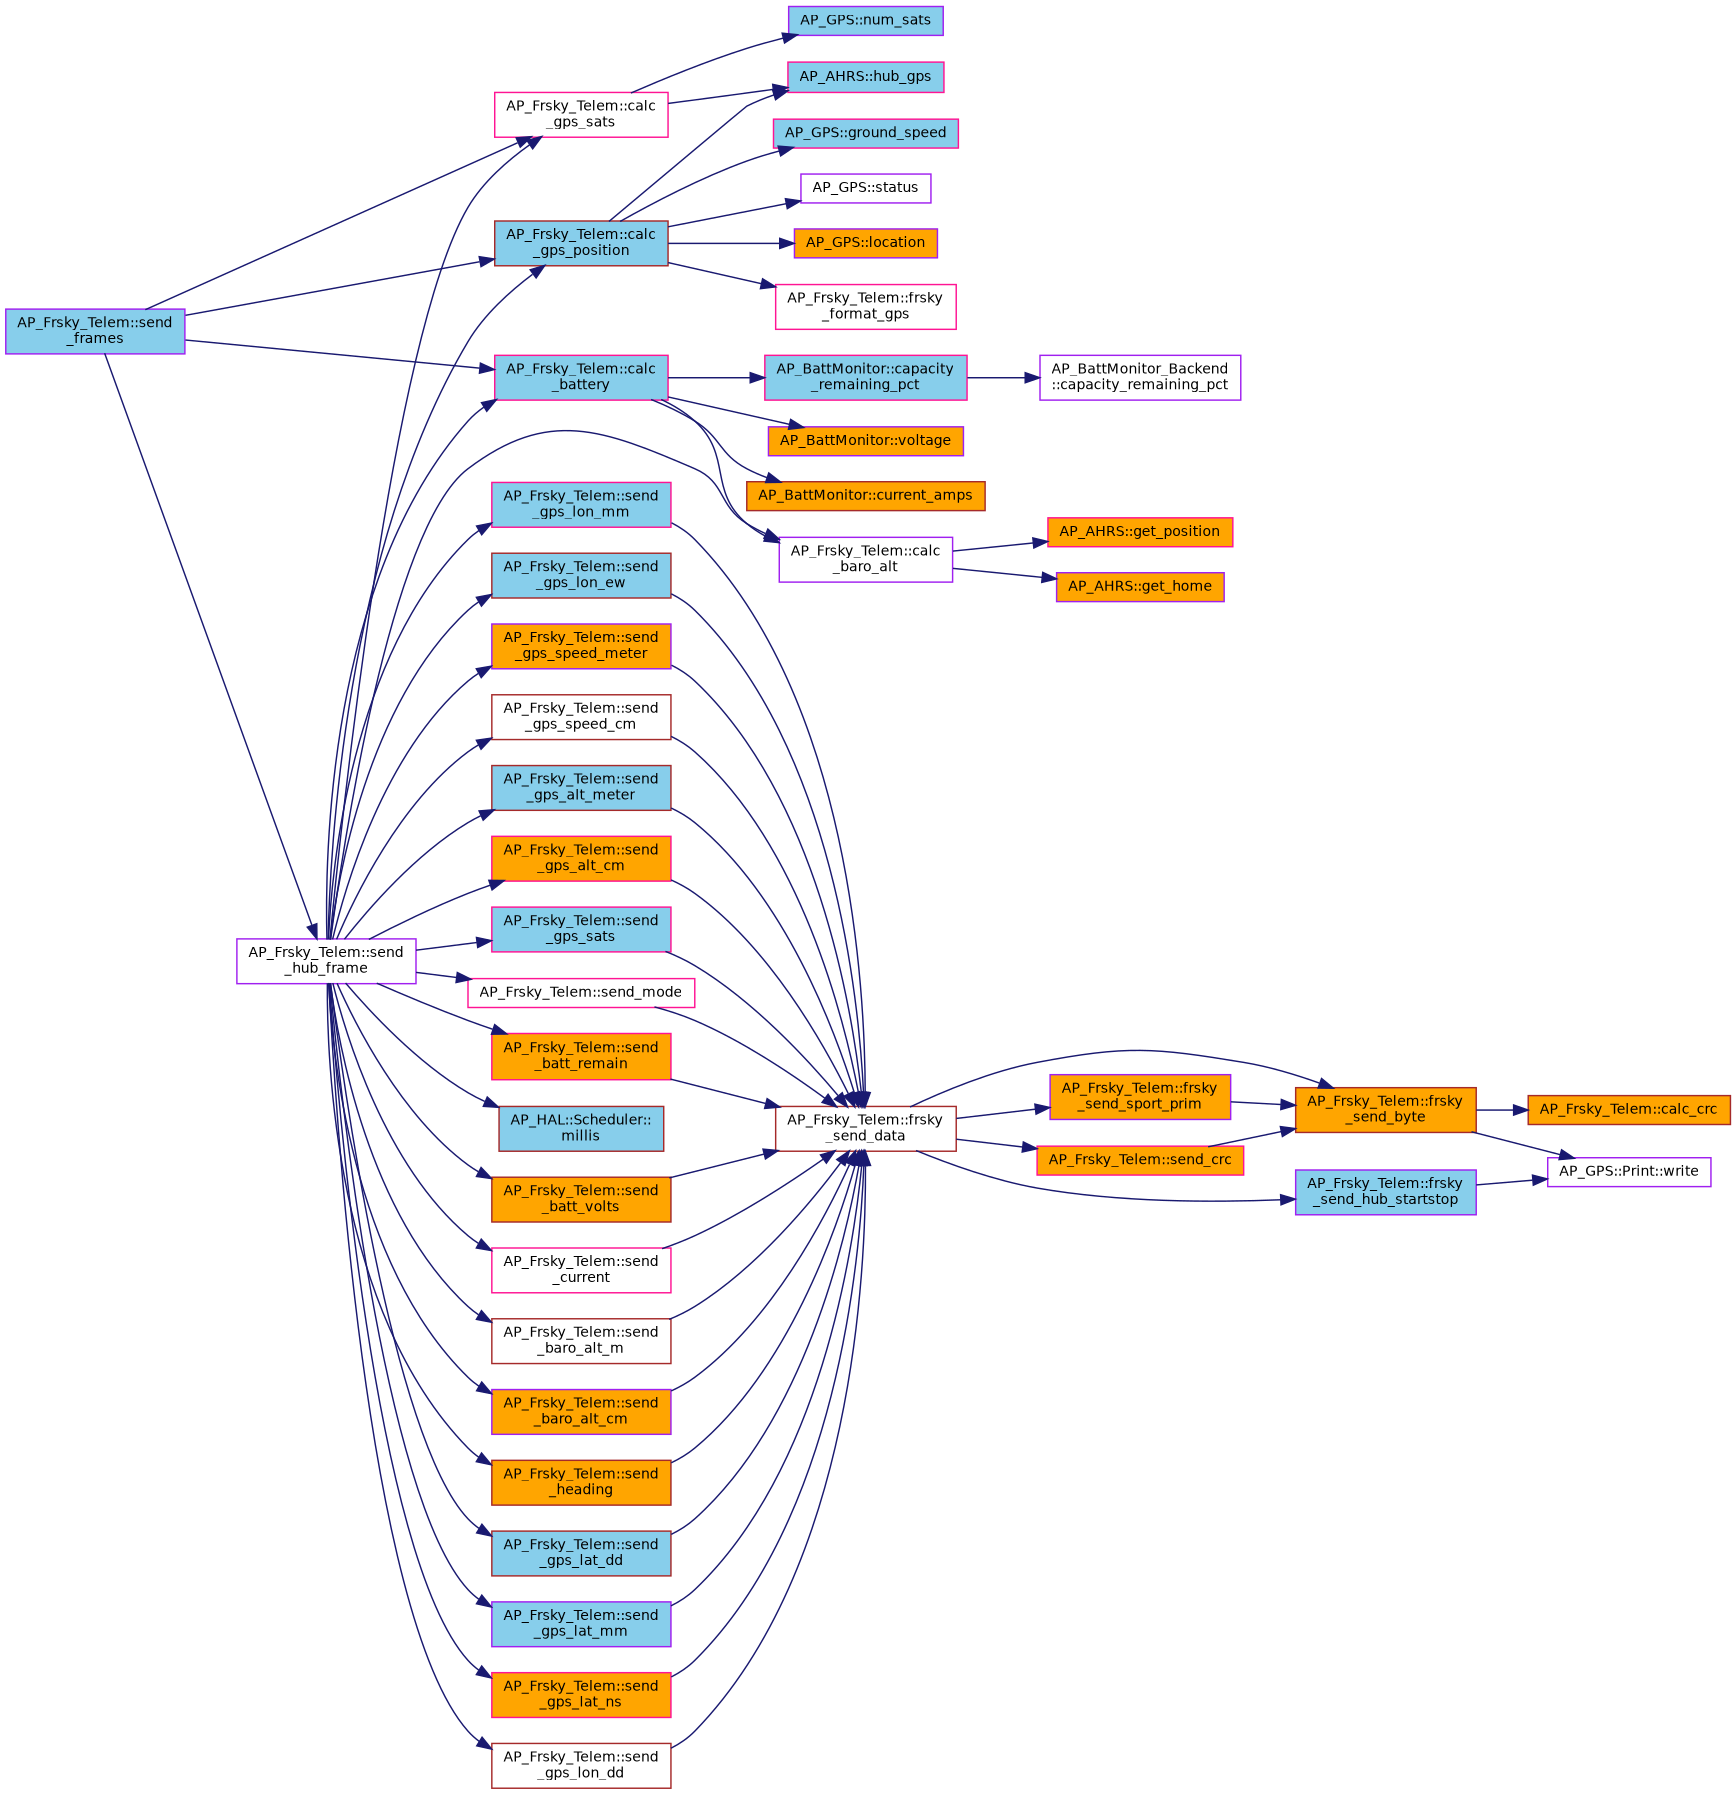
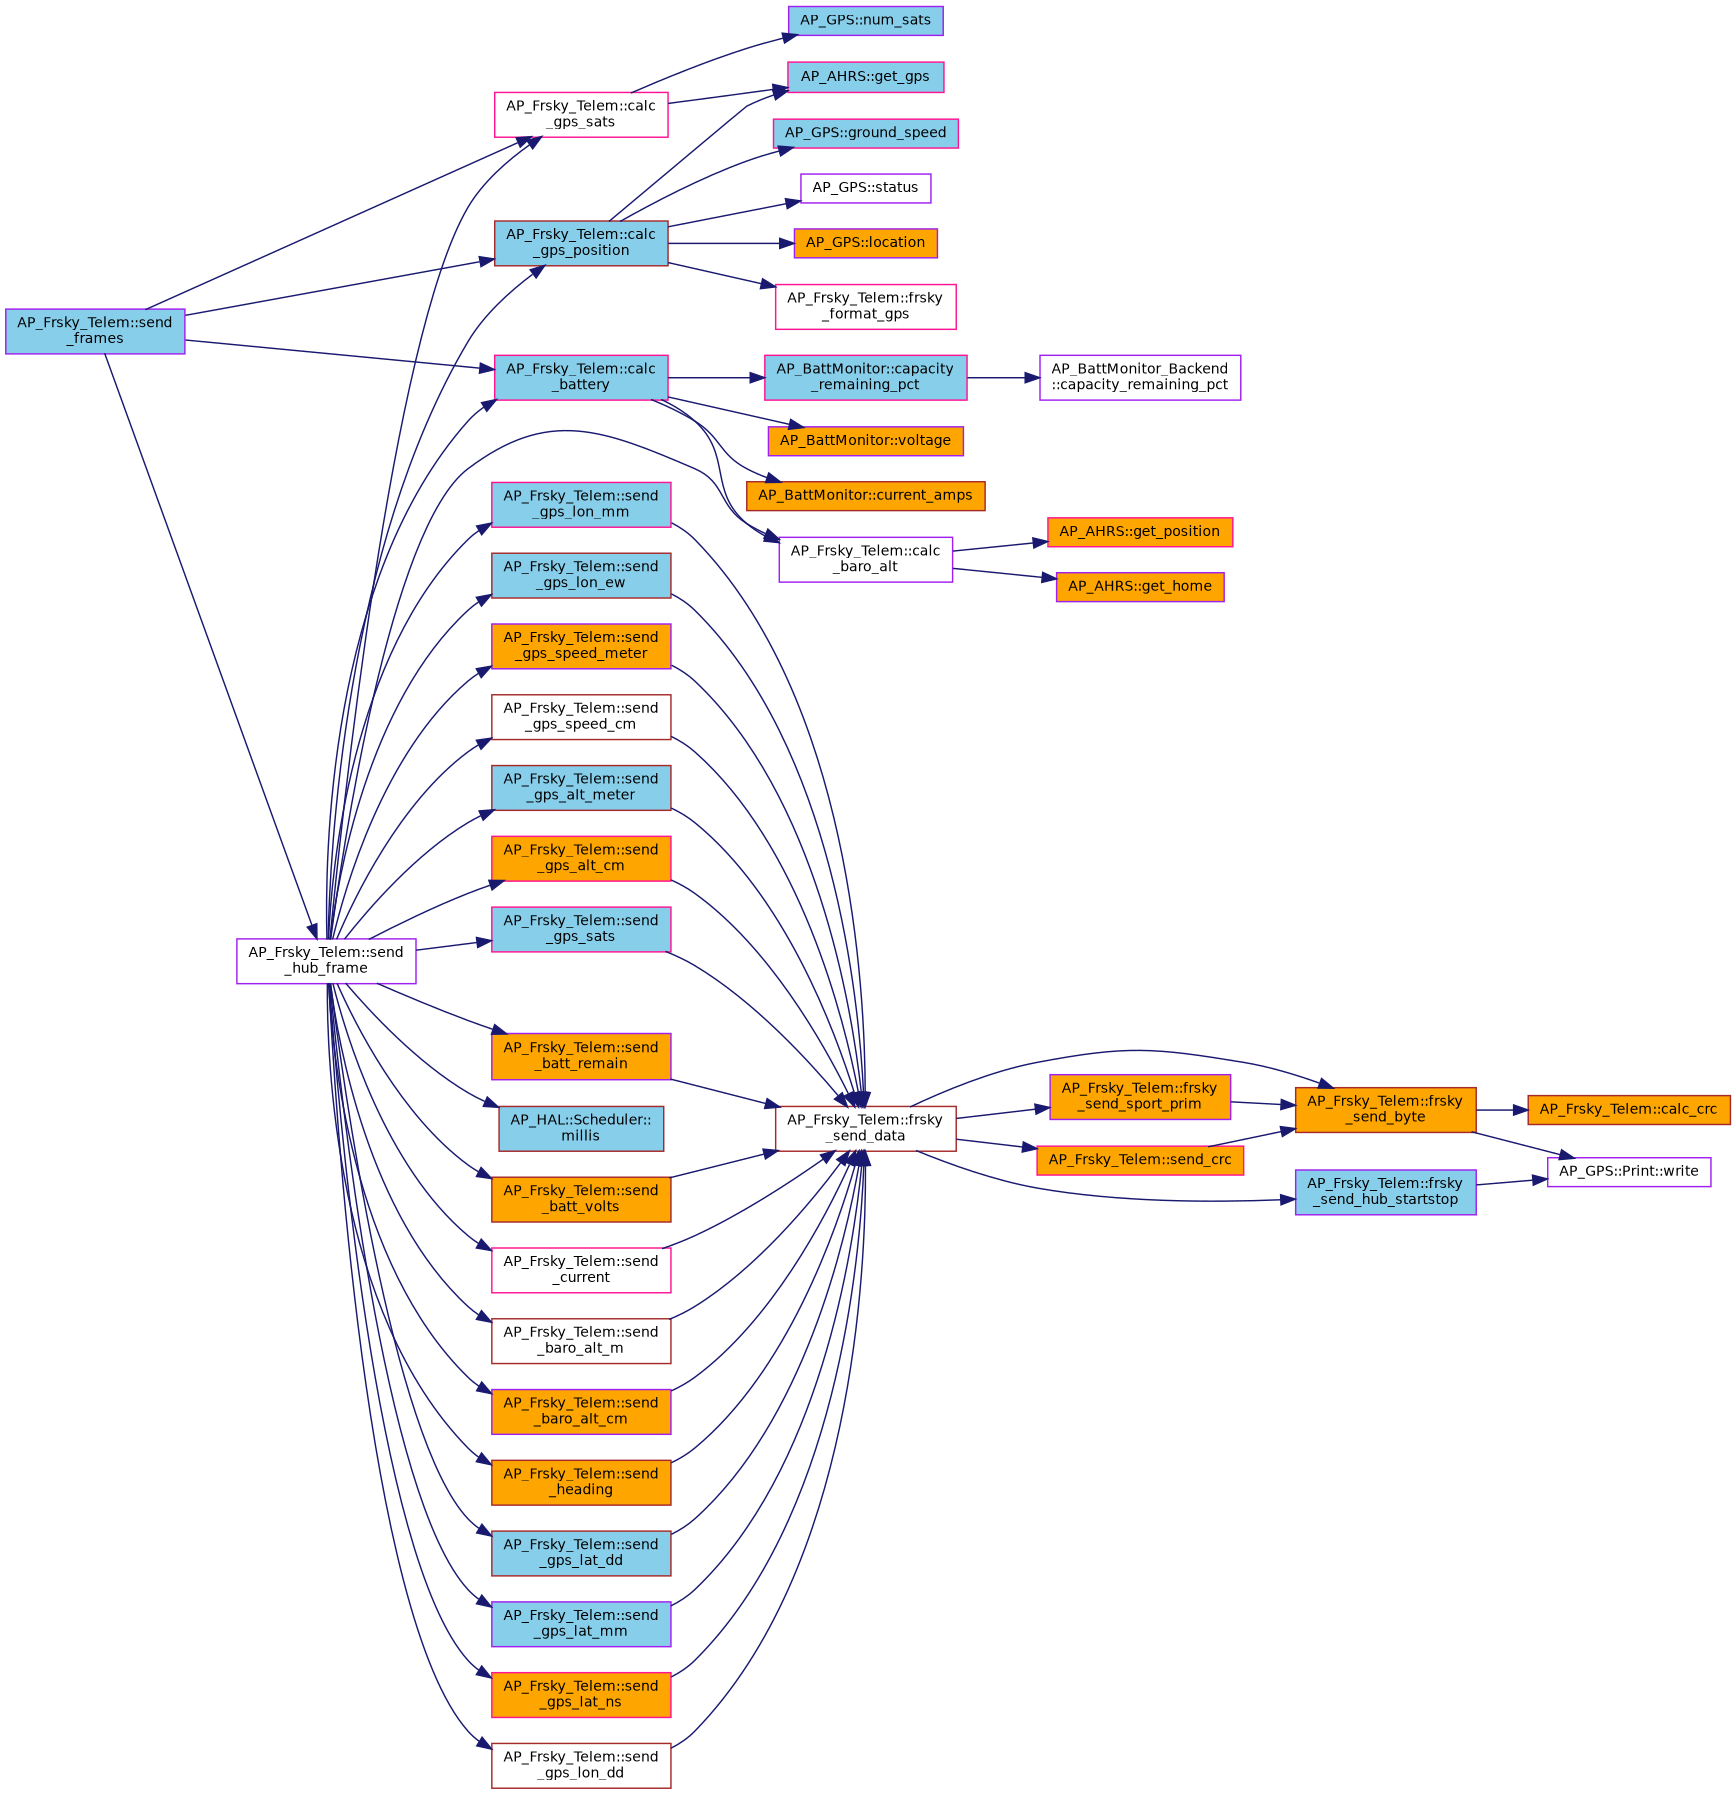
(866, 77) -> (866, 77)
(581, 993) -> none
(581, 1057) -> (581, 1057)
